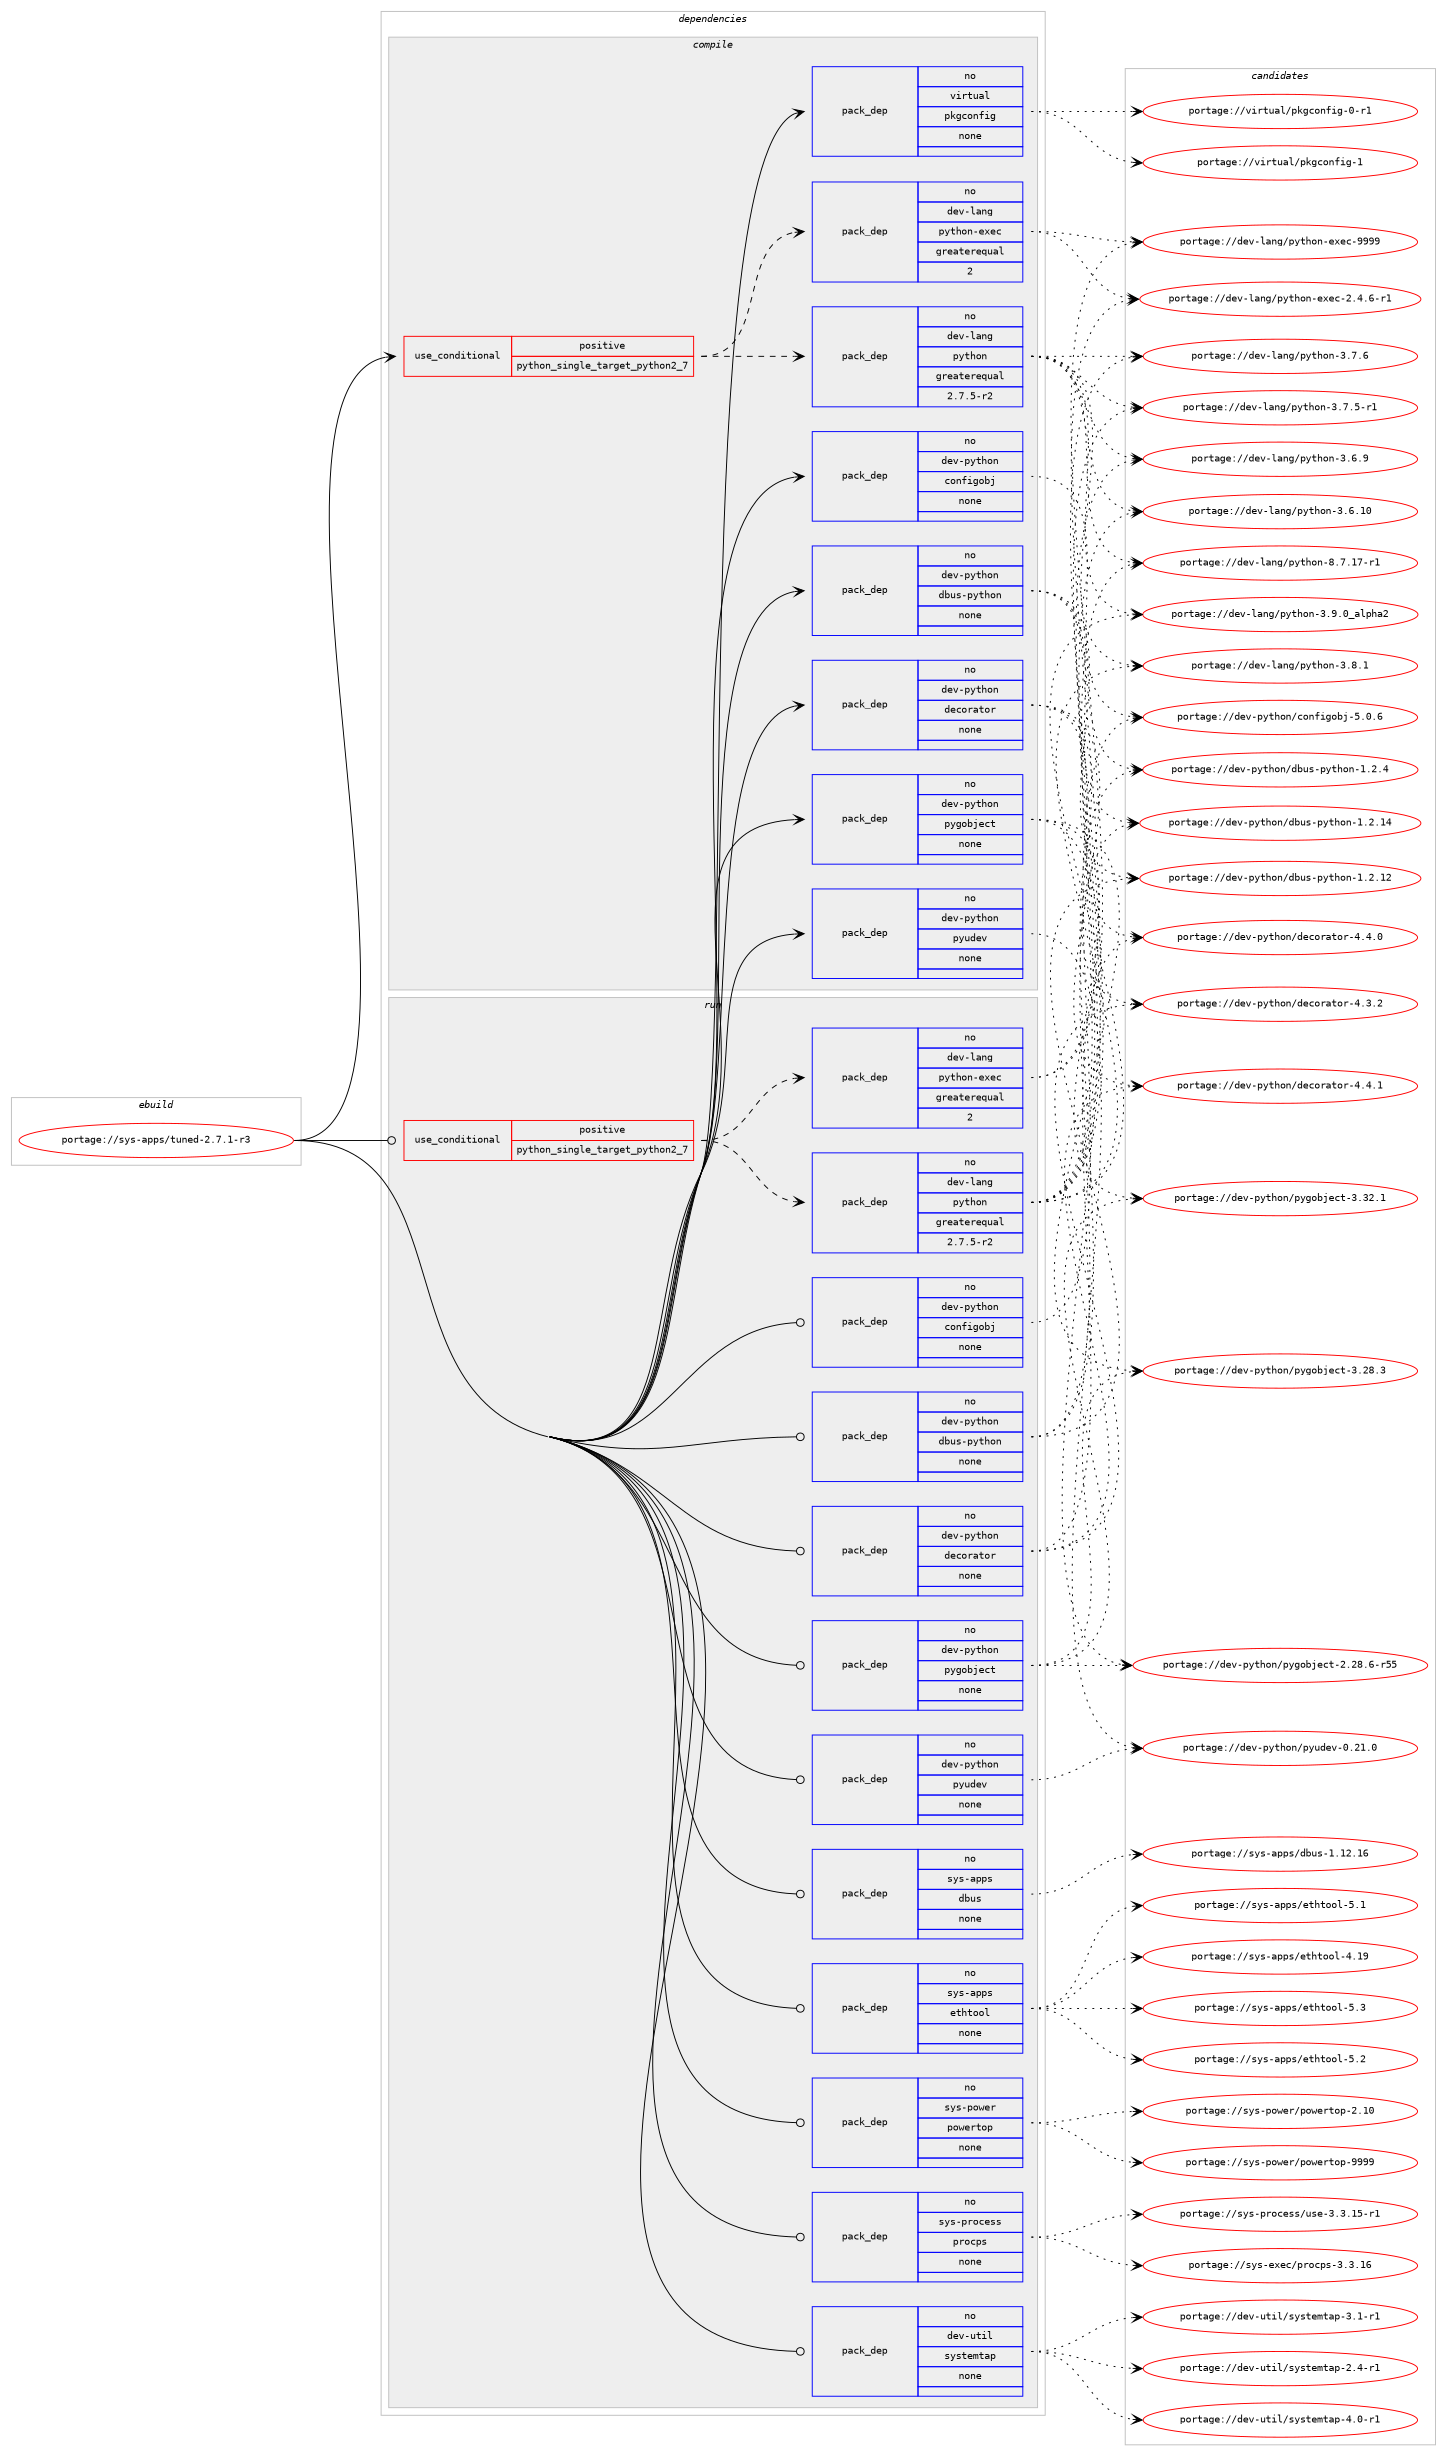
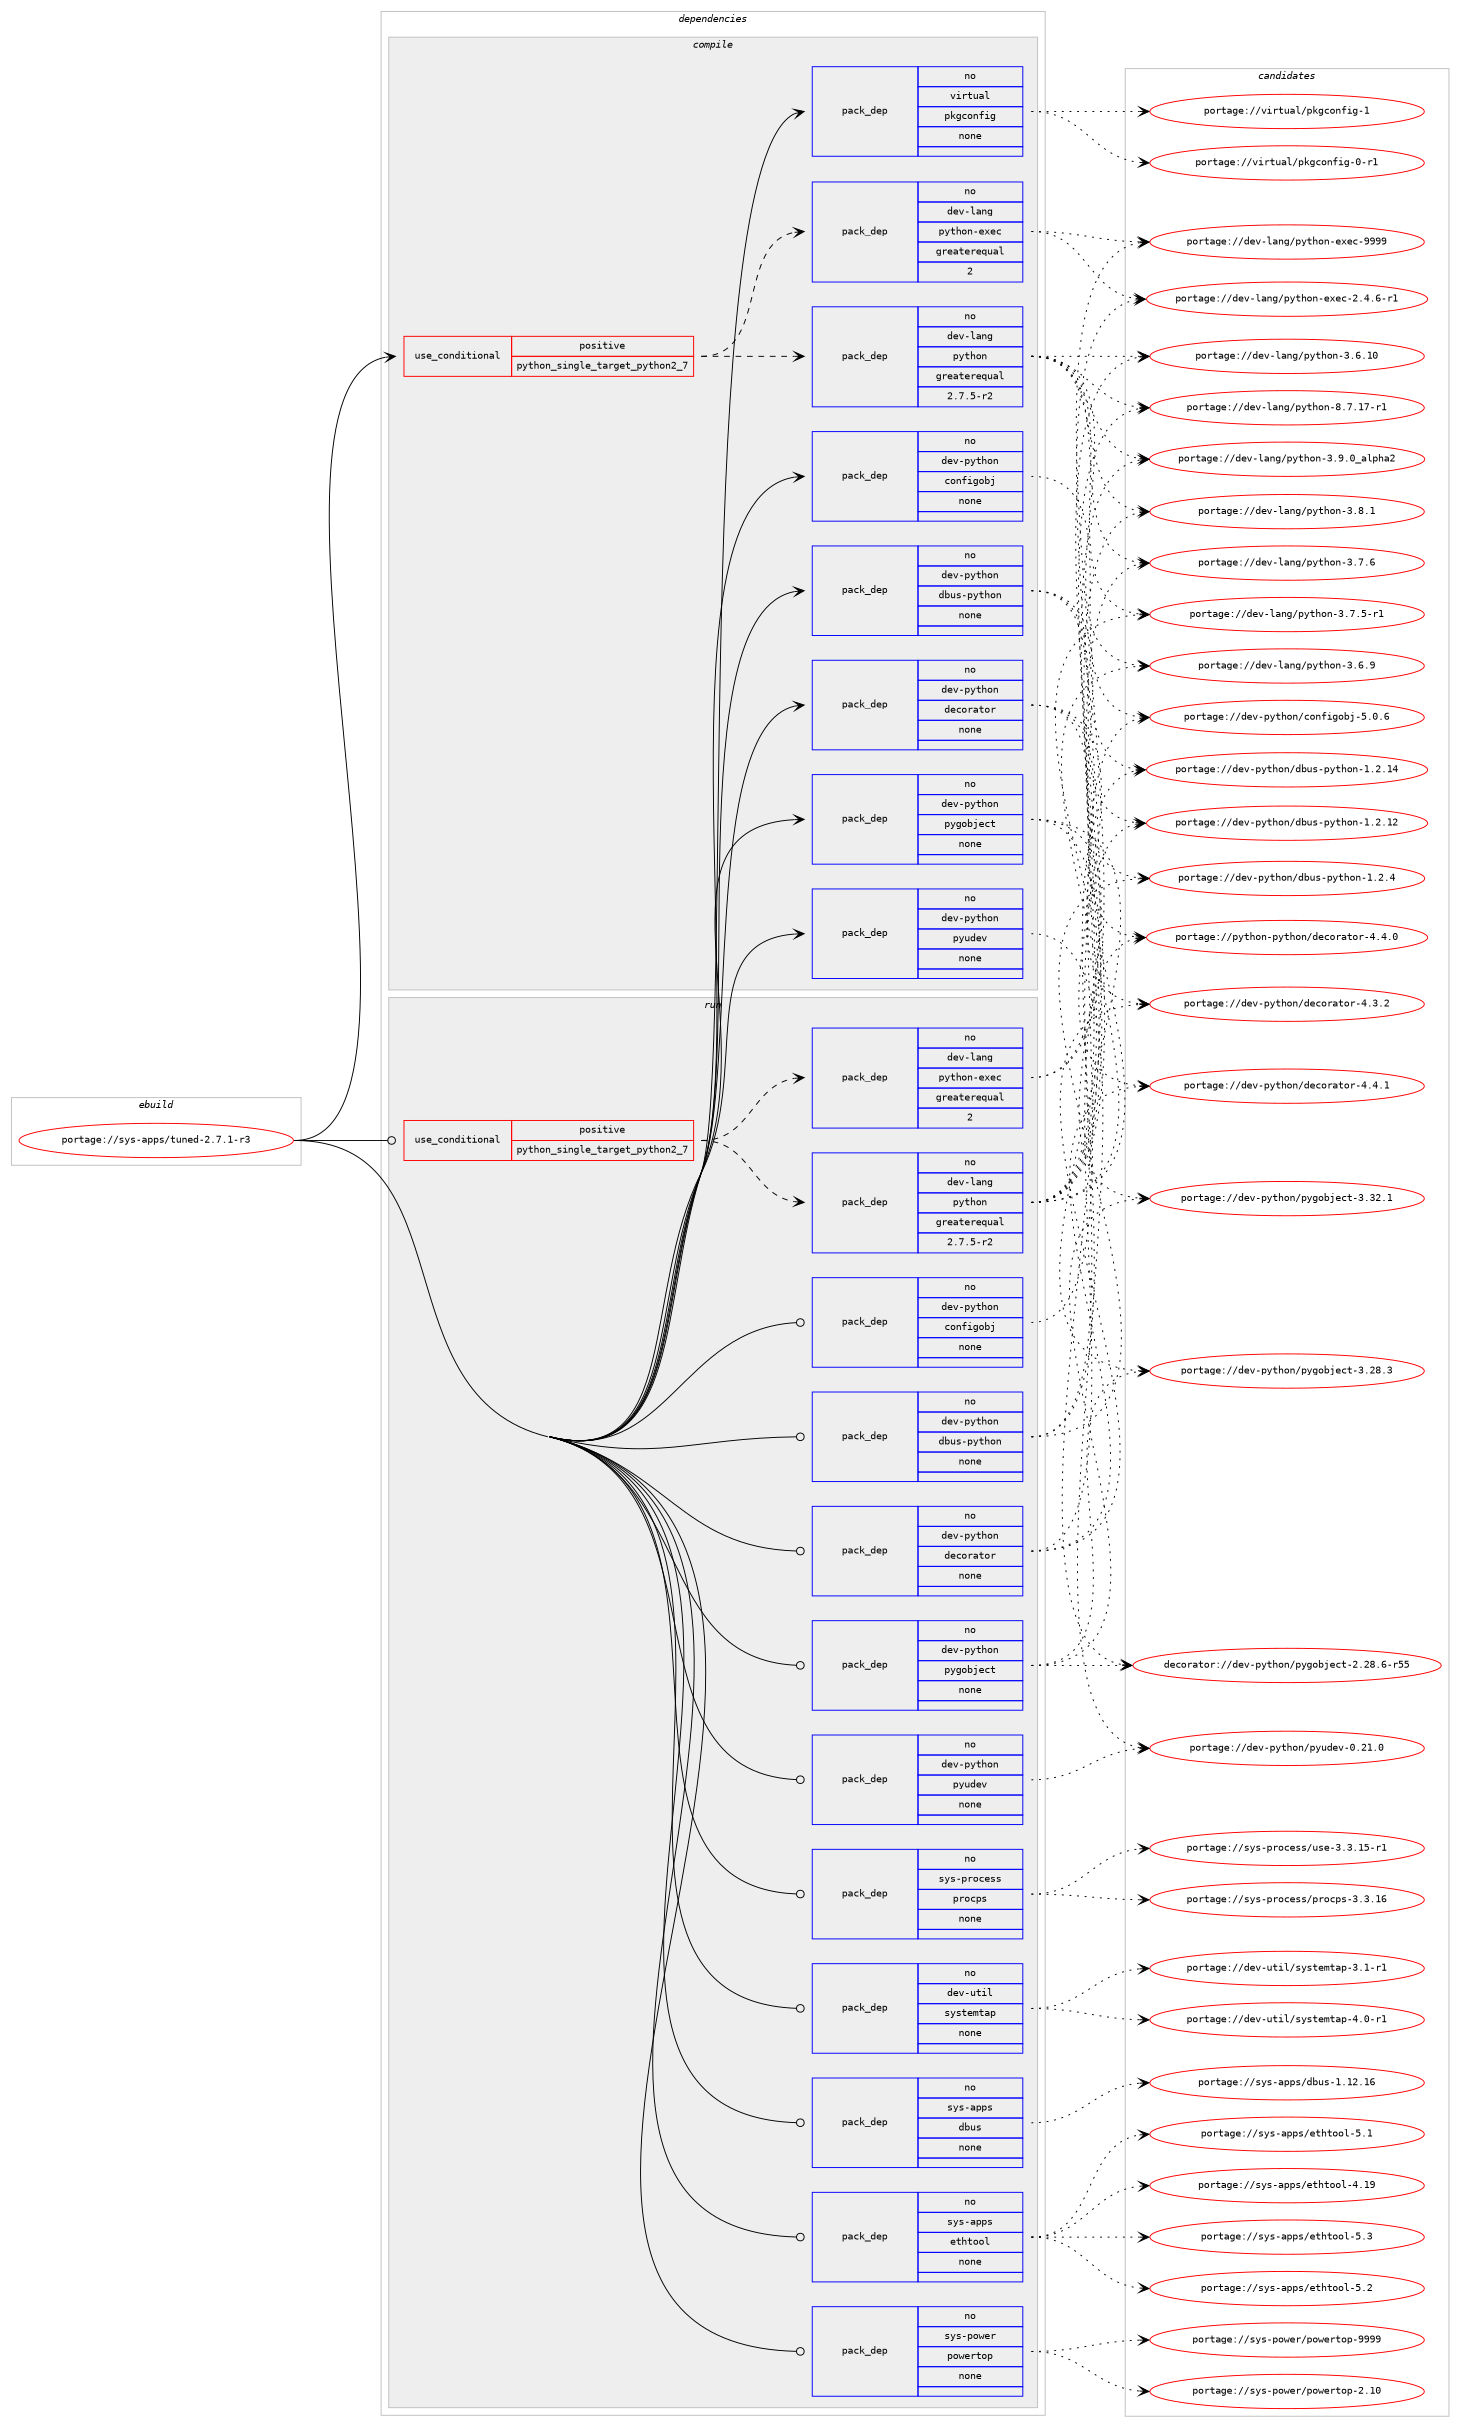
(1280, 938) -> (1287, 938)
(1280, 1665) -> (1287, 1665)
(1280, 2266) -> (1287, 1900)
(1280, 2369) -> none
